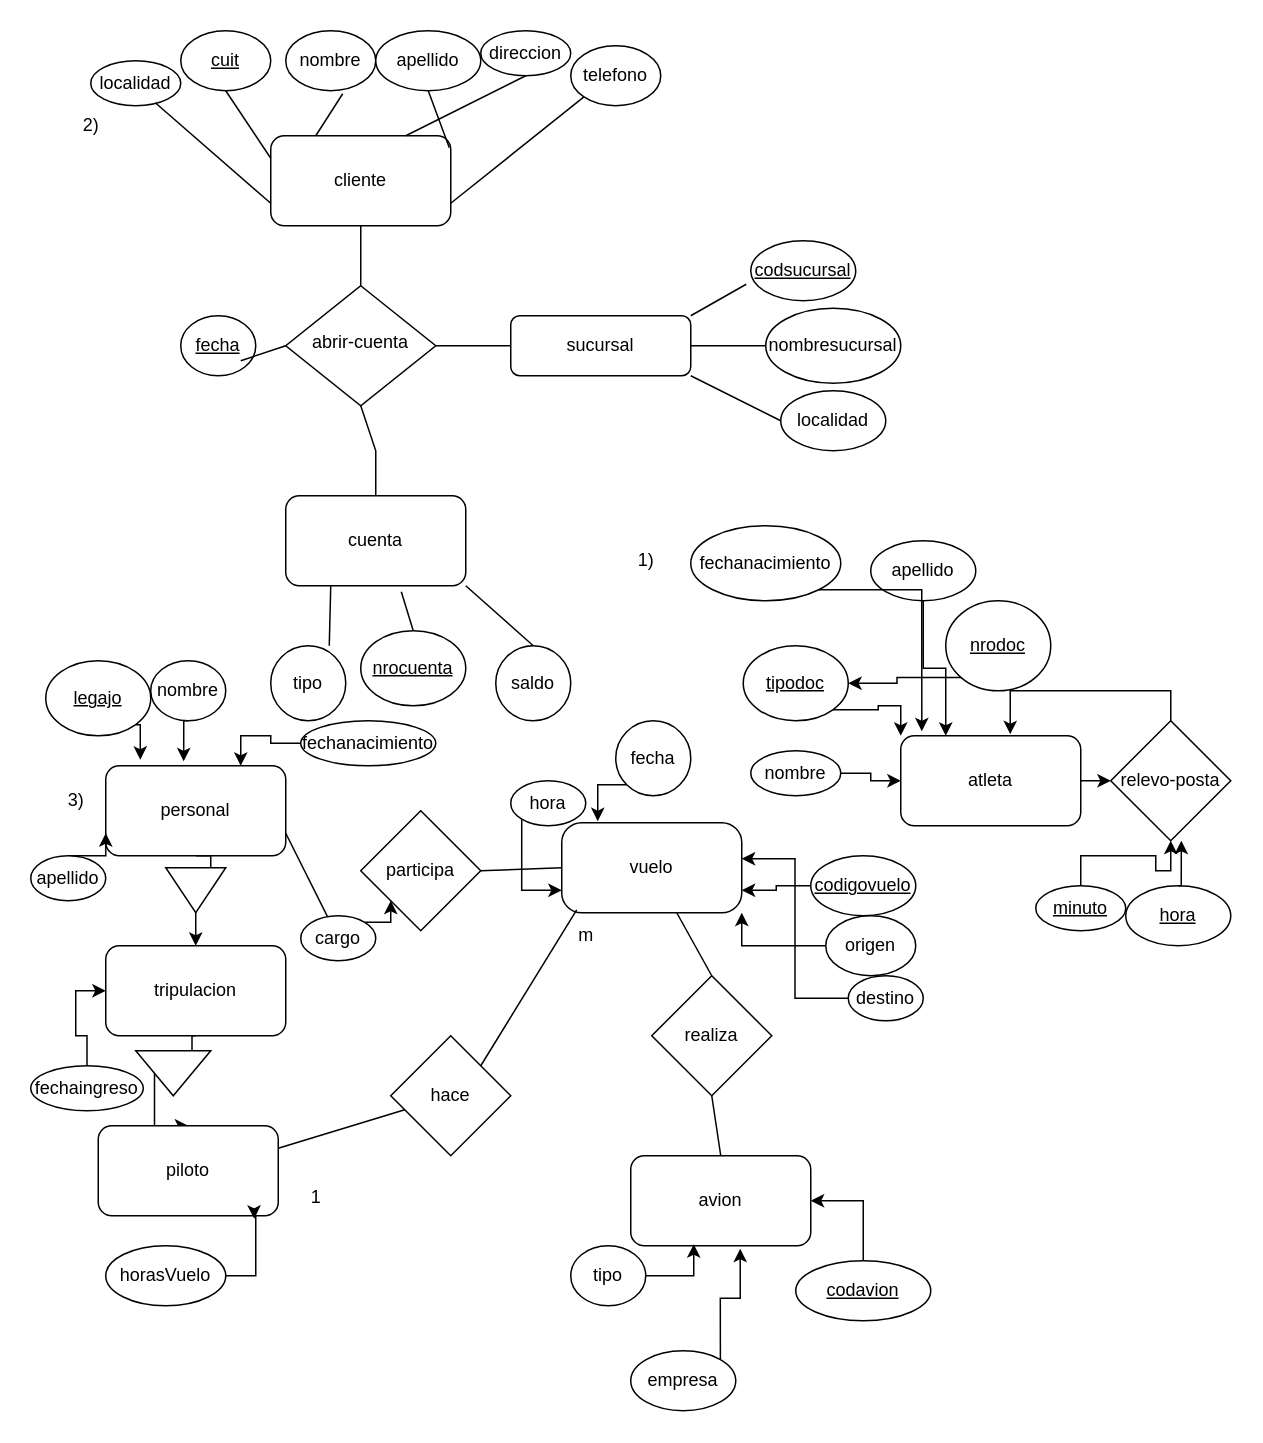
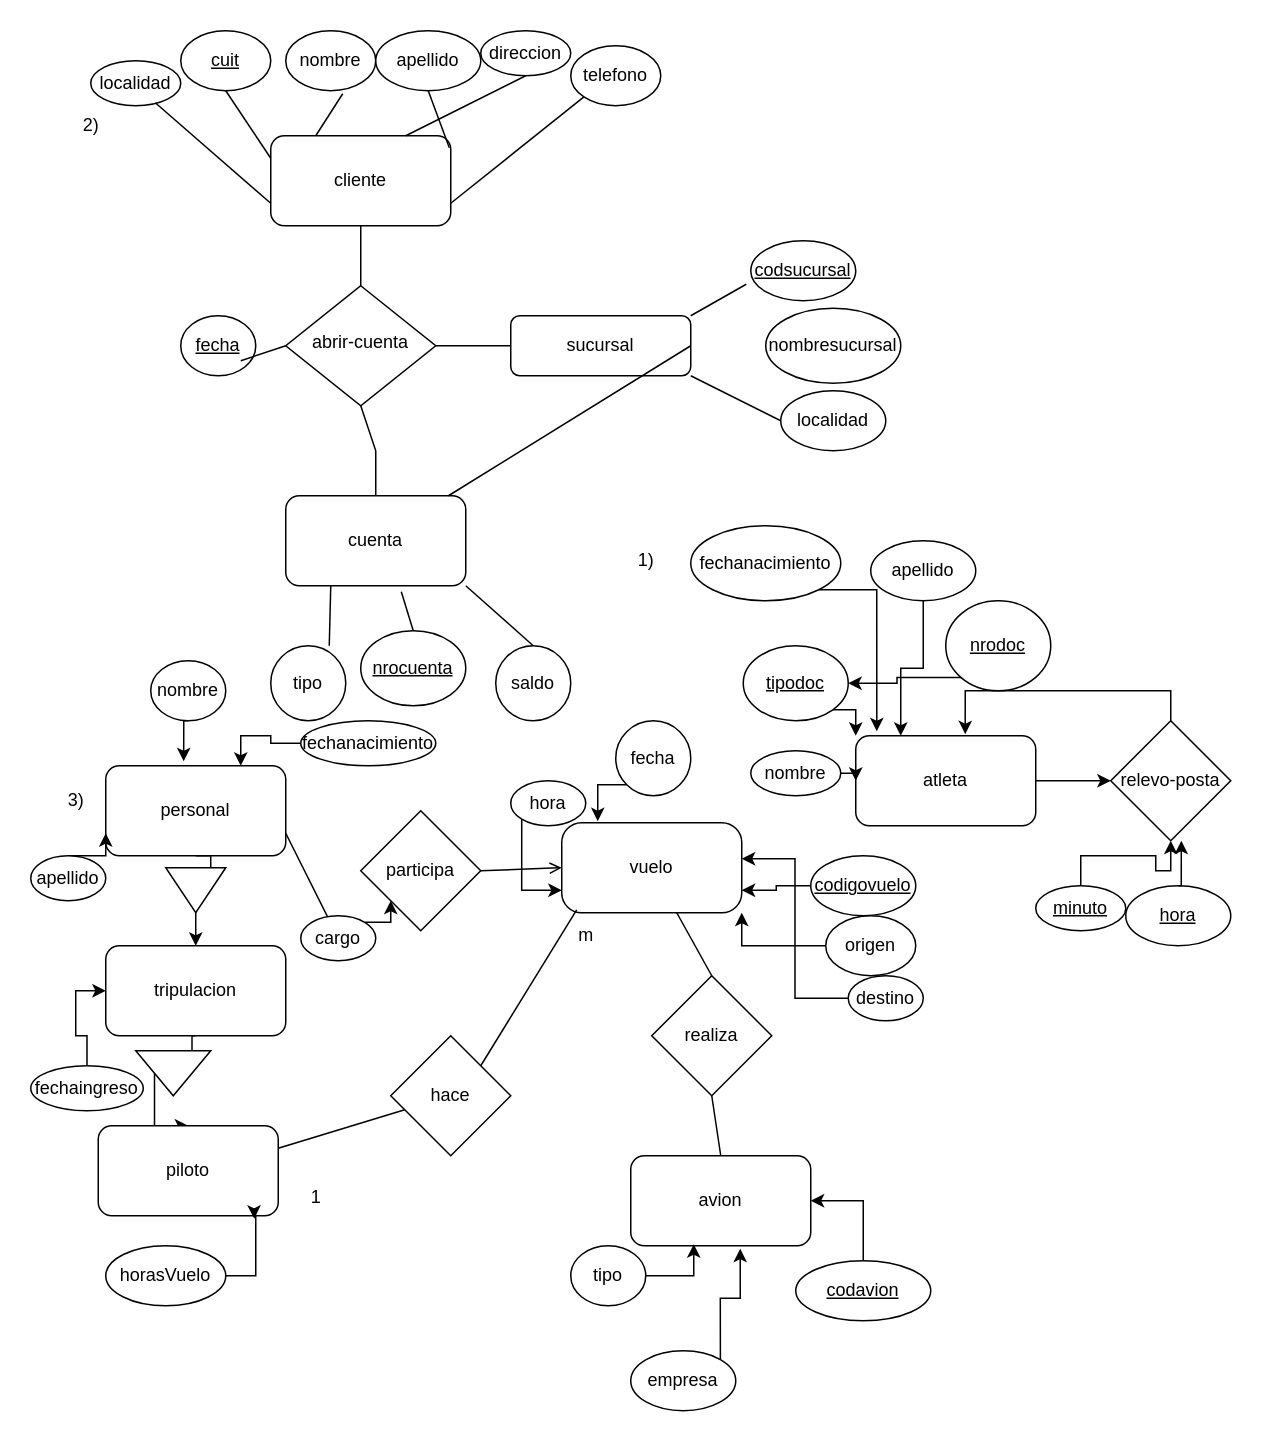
(728, 346) -> (570, 421)
(98, 698) -> none
(140, 735) -> none
(991, 781) -> (946, 781)
(556, 868) -> (555, 868)
